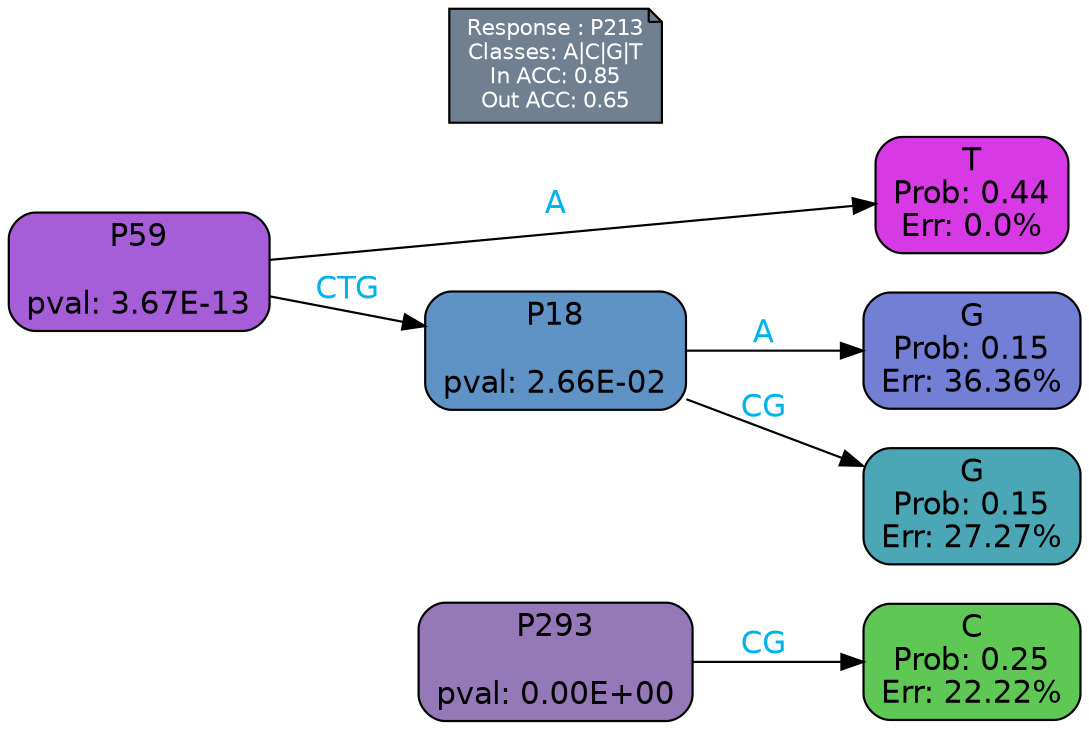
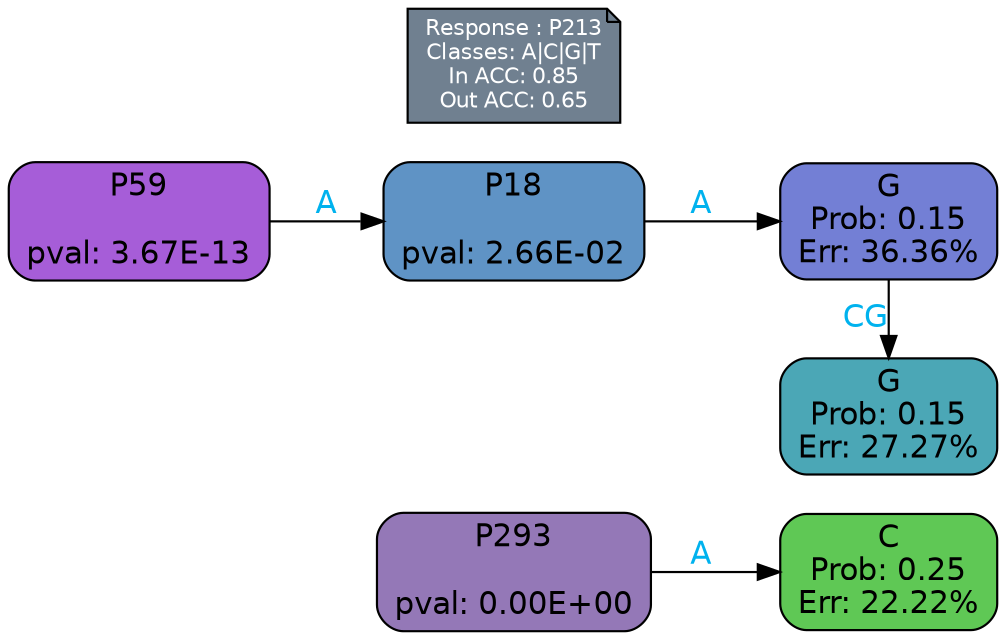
(972, 195) -> none
(347, 290) -> (327, 205)
(764, 429) -> (889, 308)
(764, 645) -> (701, 556)
